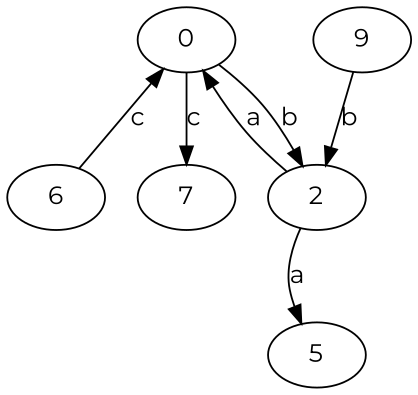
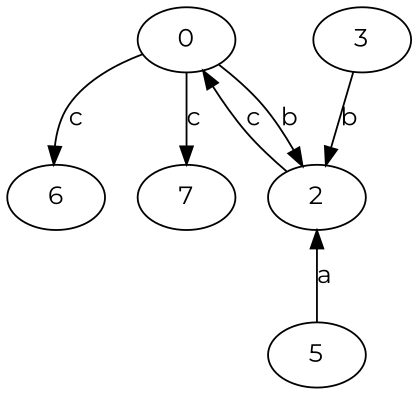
(362, 40) -> (362, 40)
(254, 119) -> (254, 119)
(115, 126) -> (84, 88)
(289, 267) -> (317, 285)
